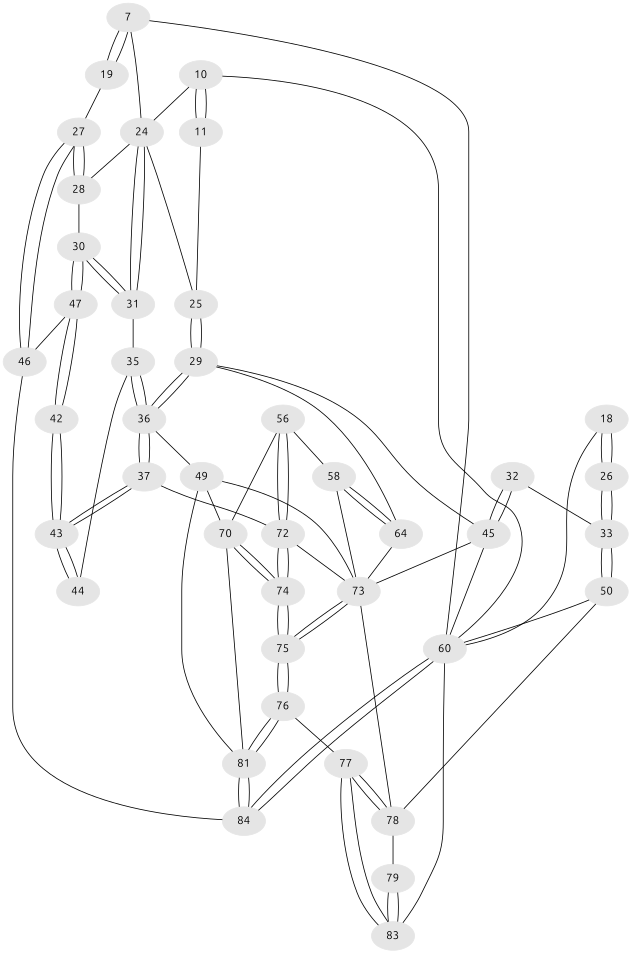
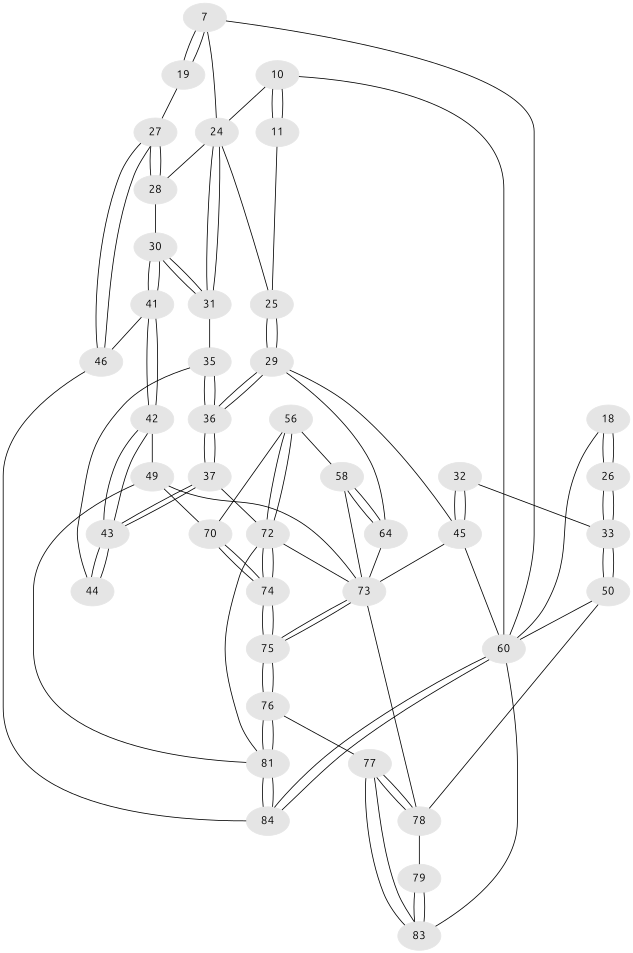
(76, 305) -> (152, 305)
(173, 448) -> (152, 448)
(235, 649) -> (225, 649)
